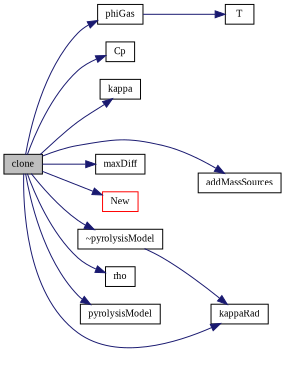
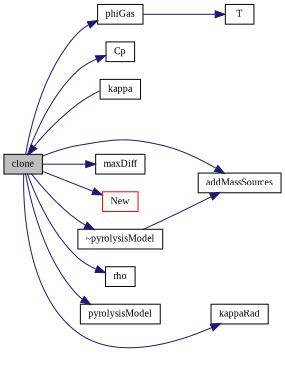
(71, 127) -> (64, 115)
(183, 271) -> (177, 214)
